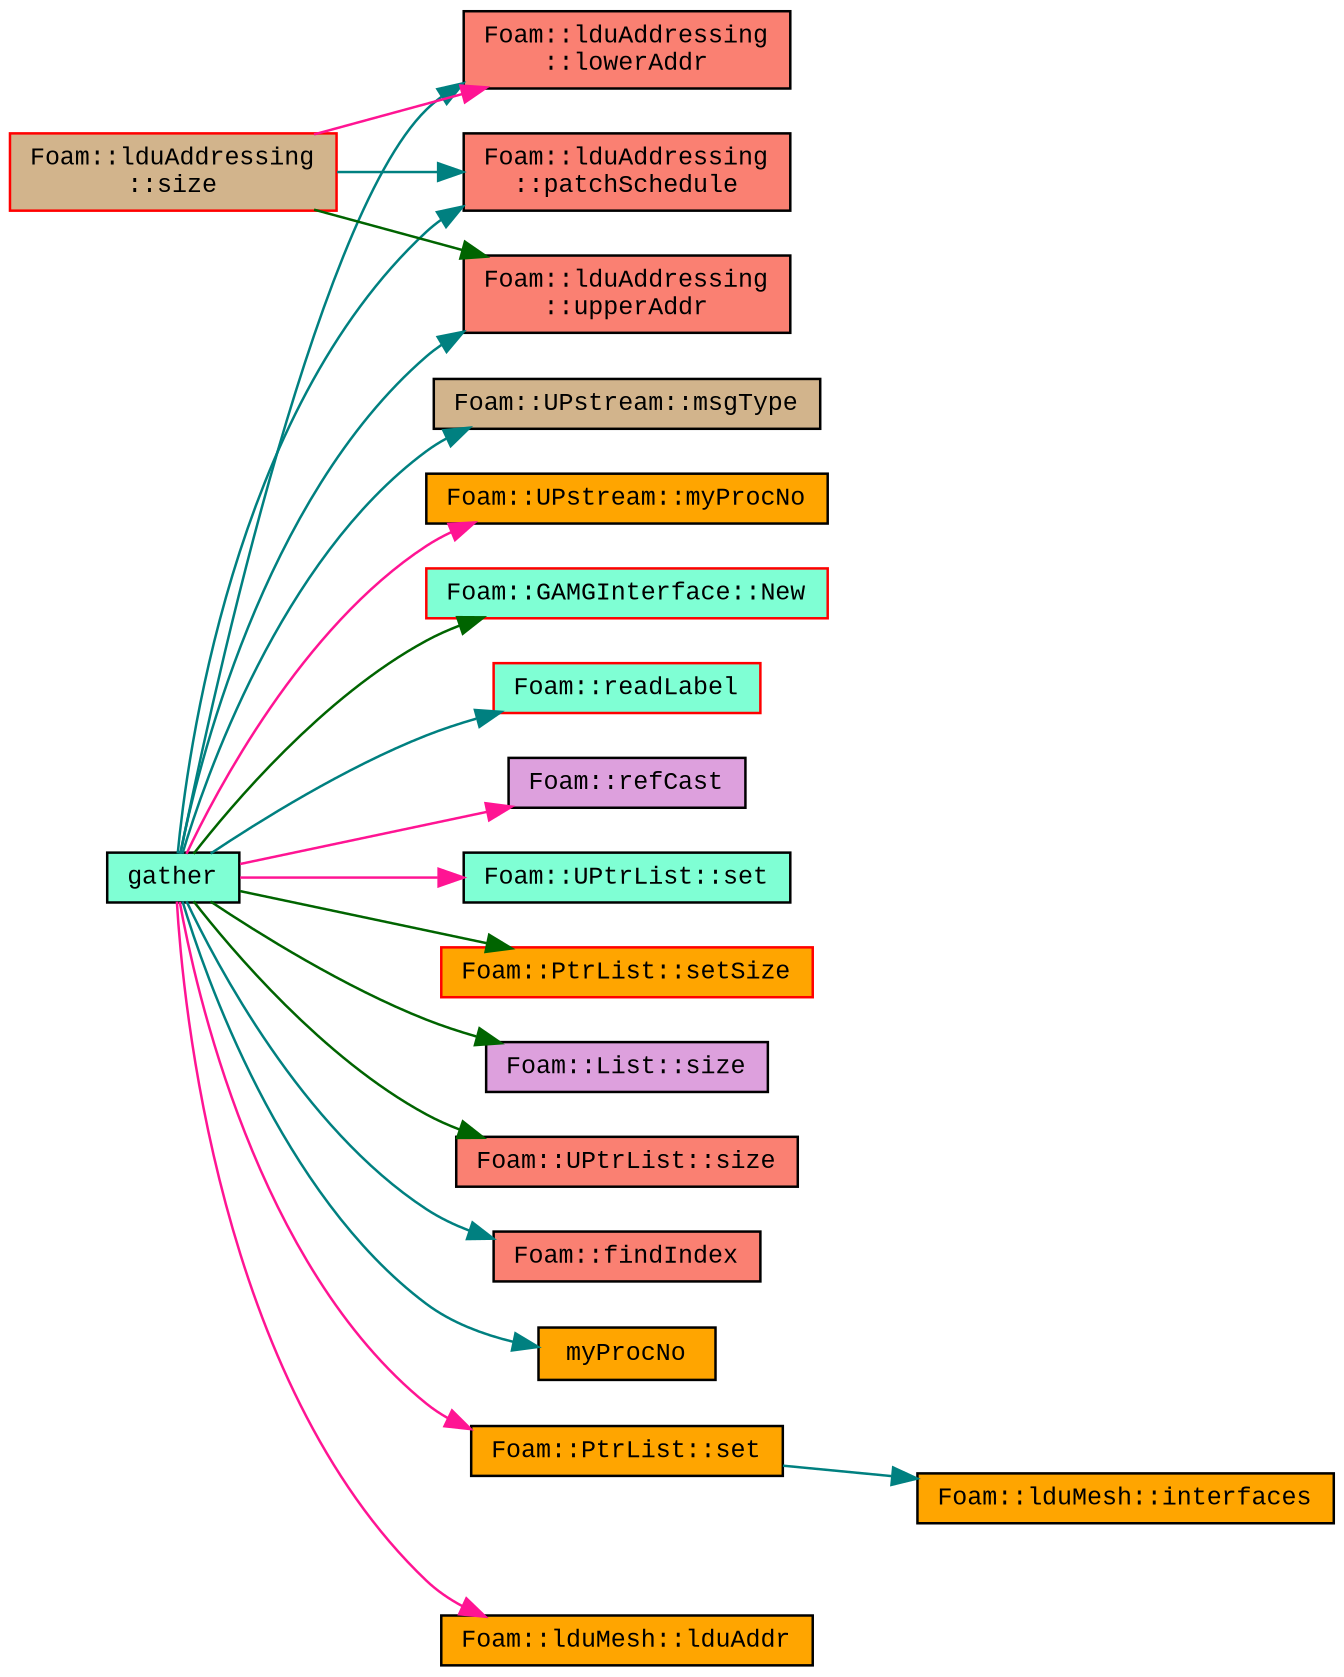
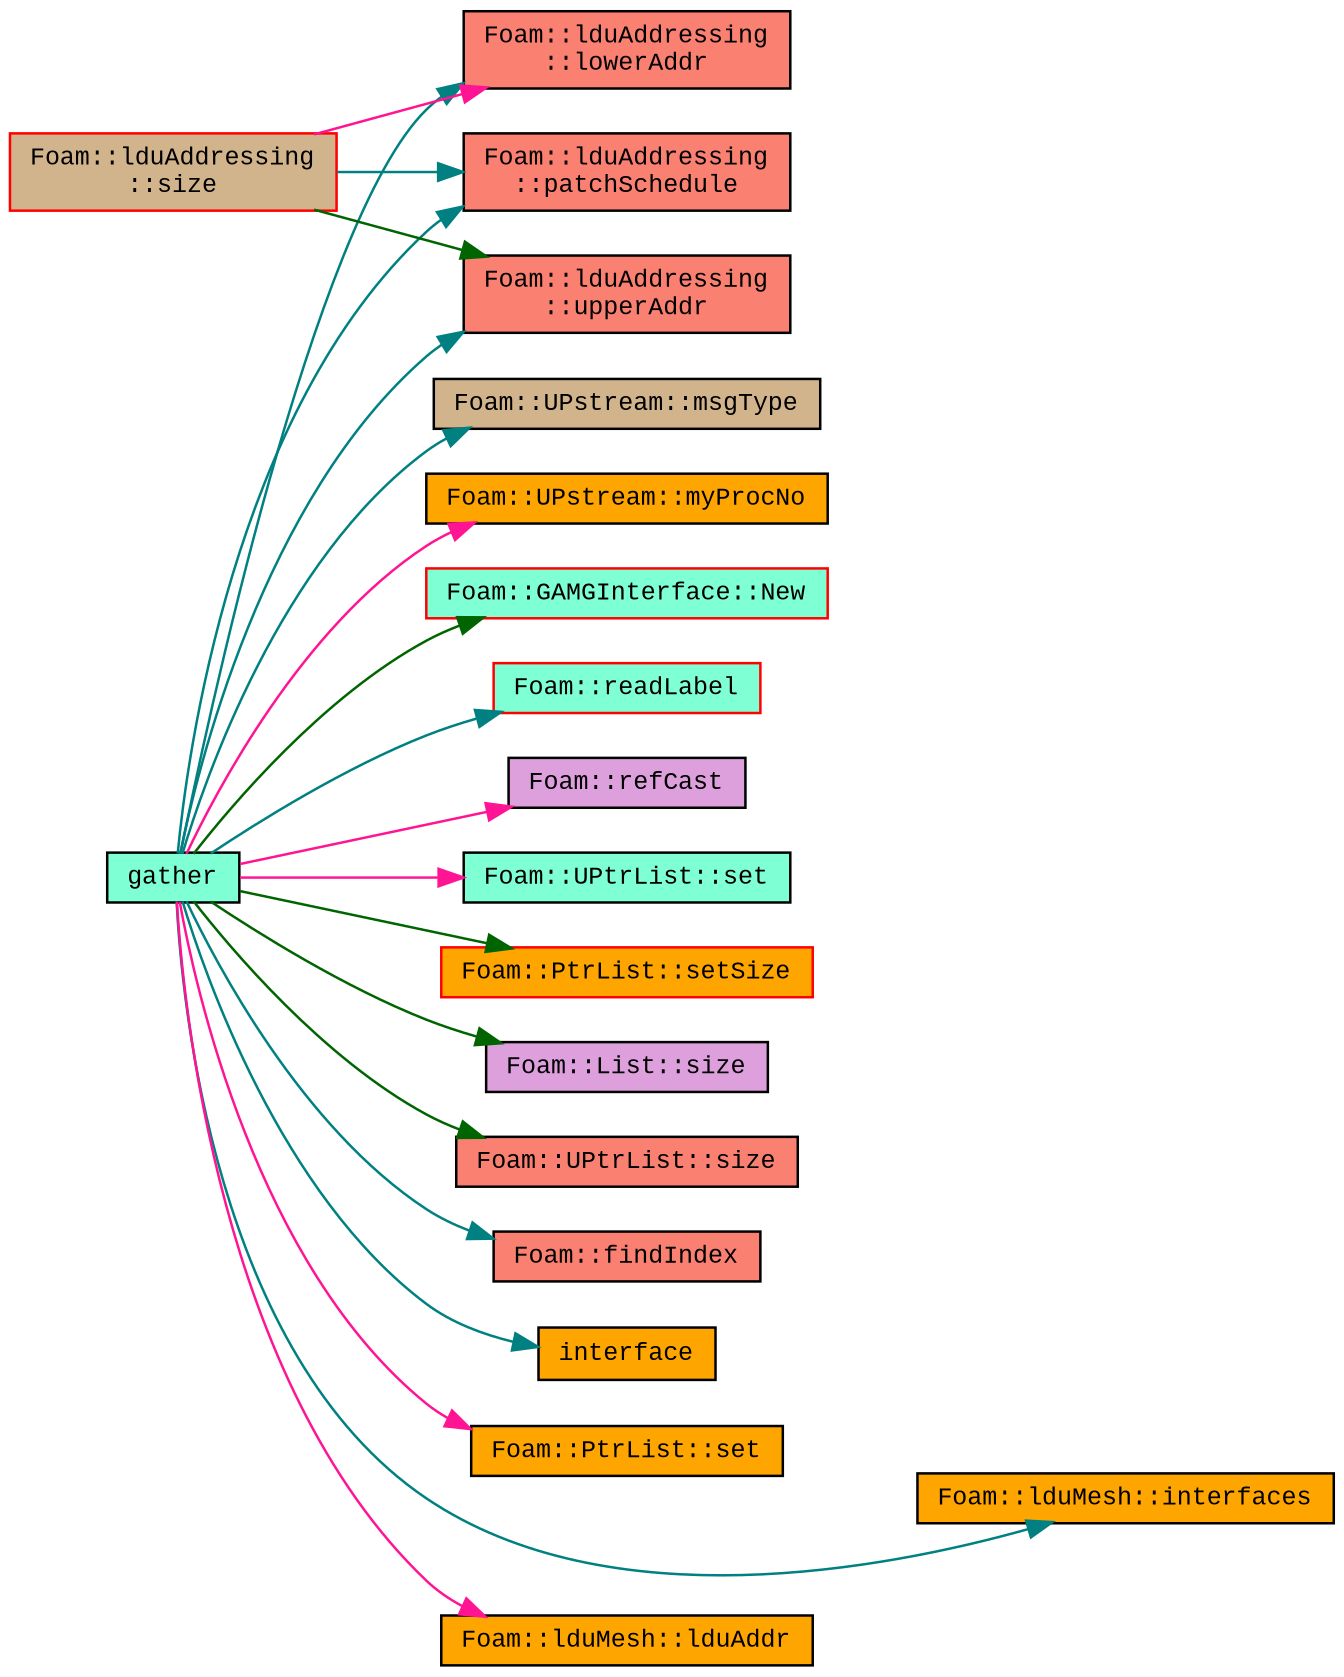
(627, 1354) -> (627, 1354)
(837, 1471) -> (409, 1483)
